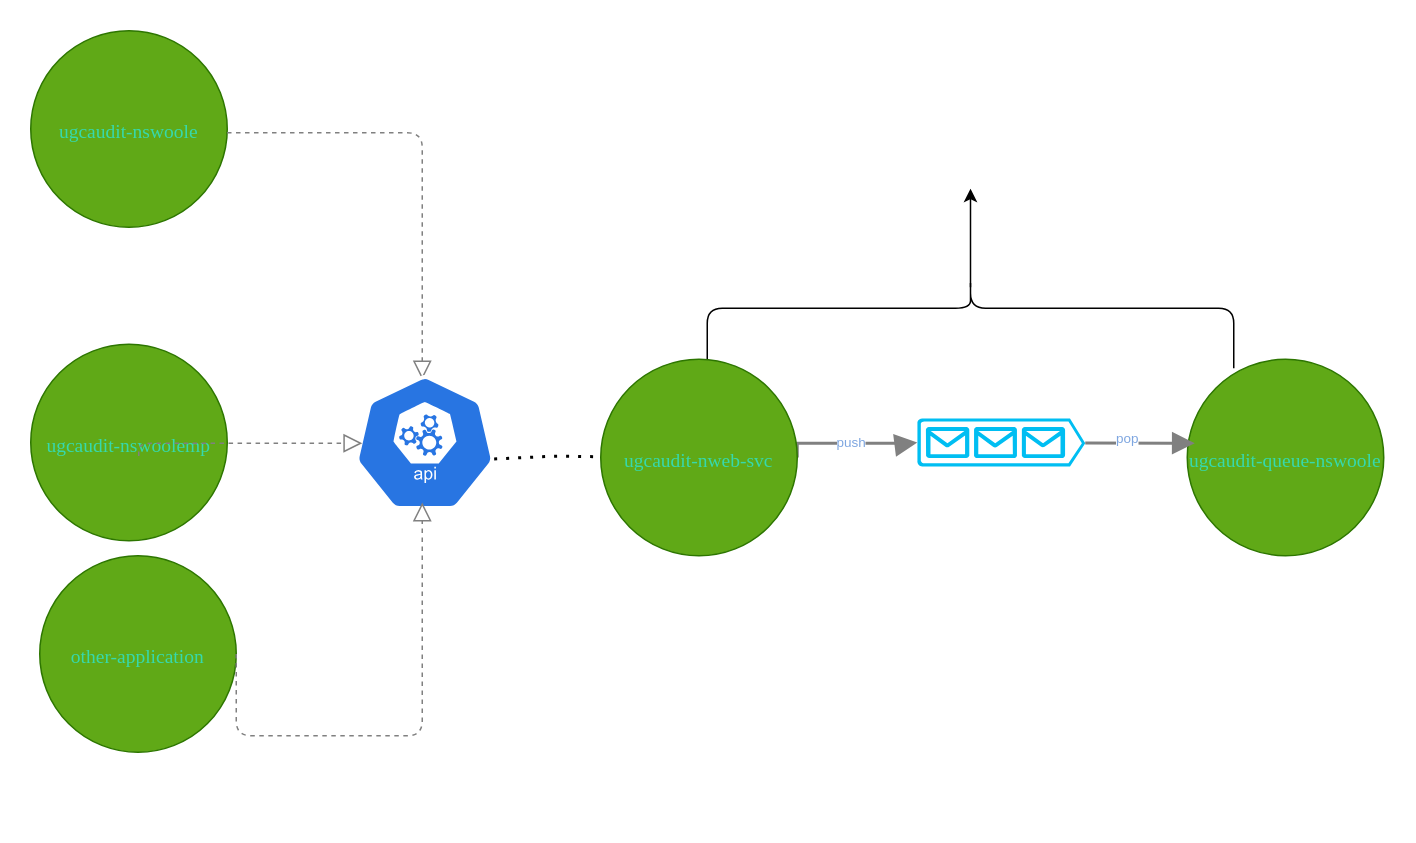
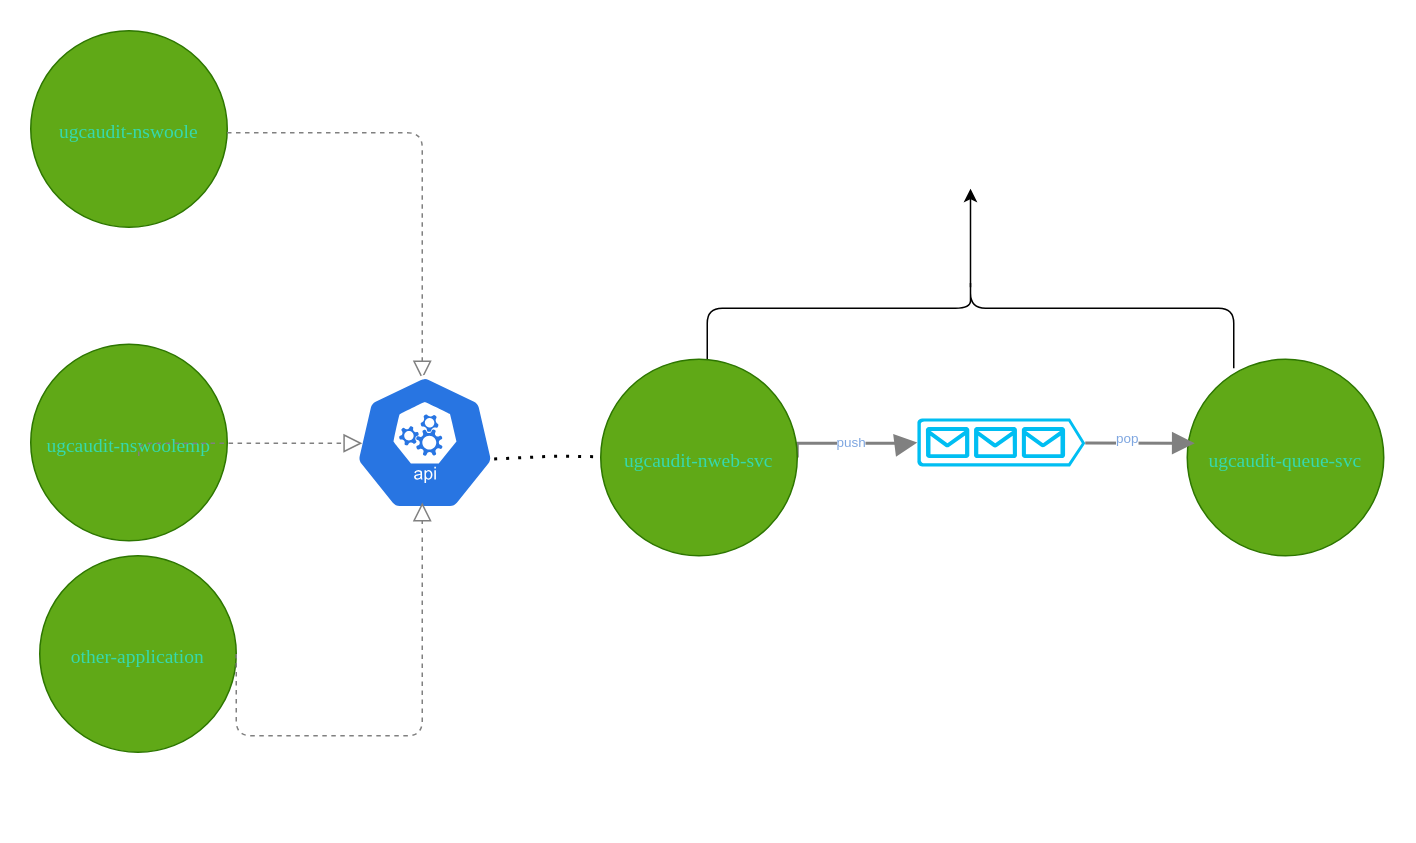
(1286, 458) -> (1286, 458)
